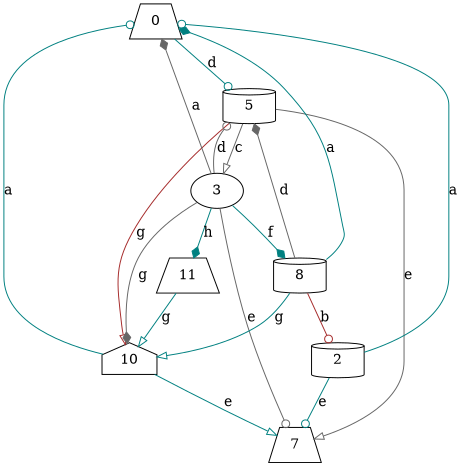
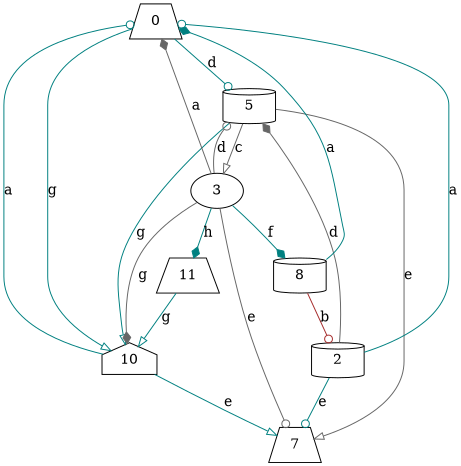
(276, 197) -> (326, 231)
(144, 215) -> (144, 215)
(235, 337) -> (48, 176)
